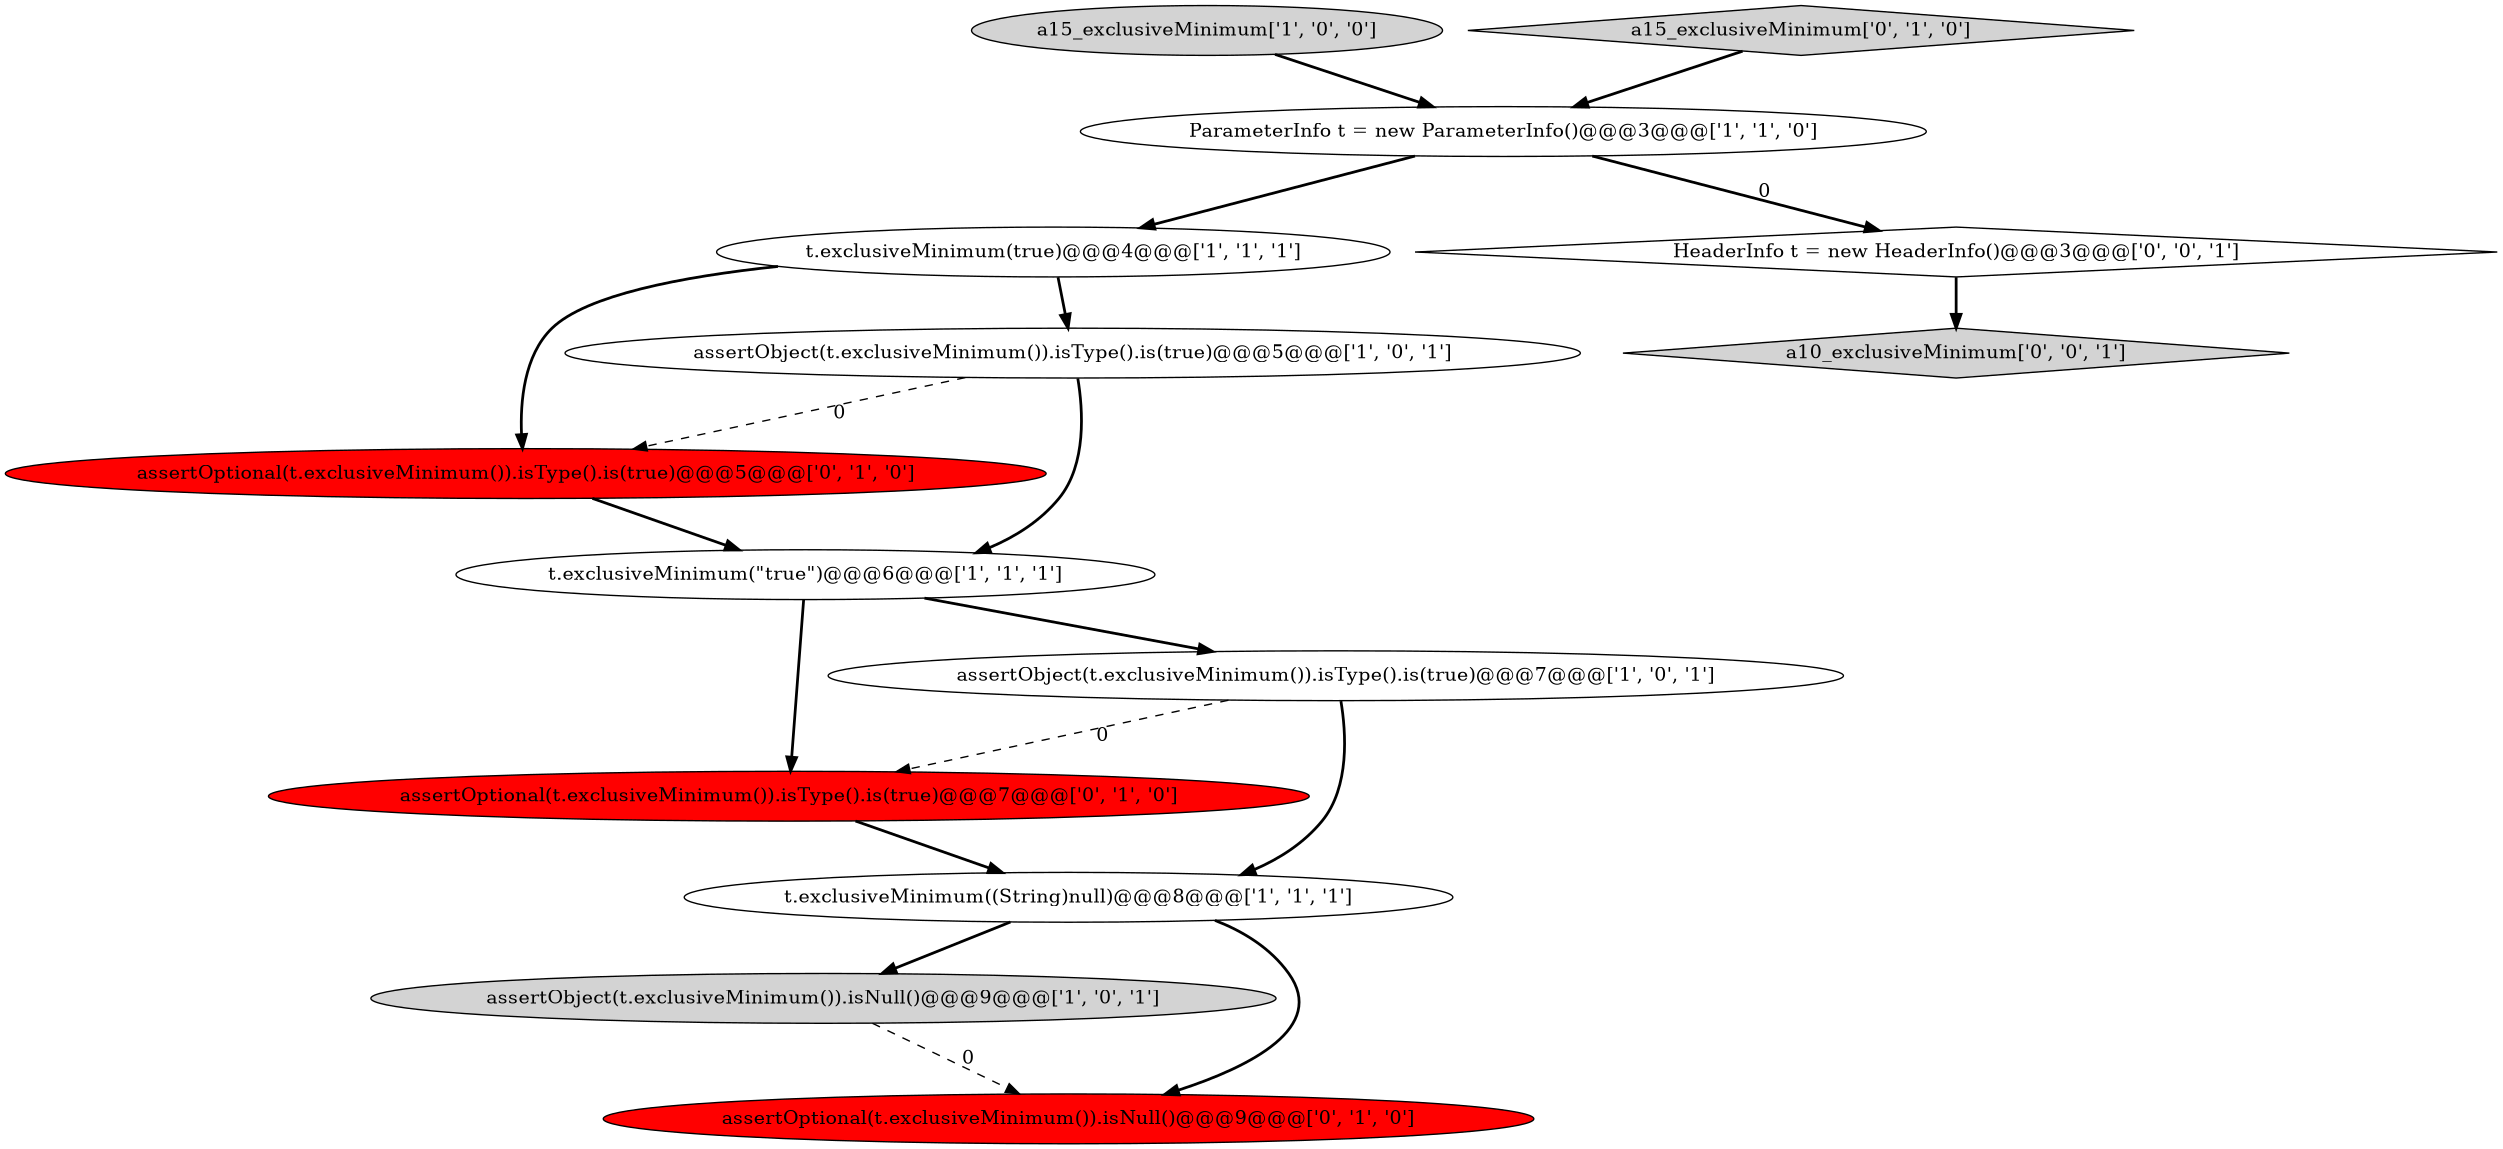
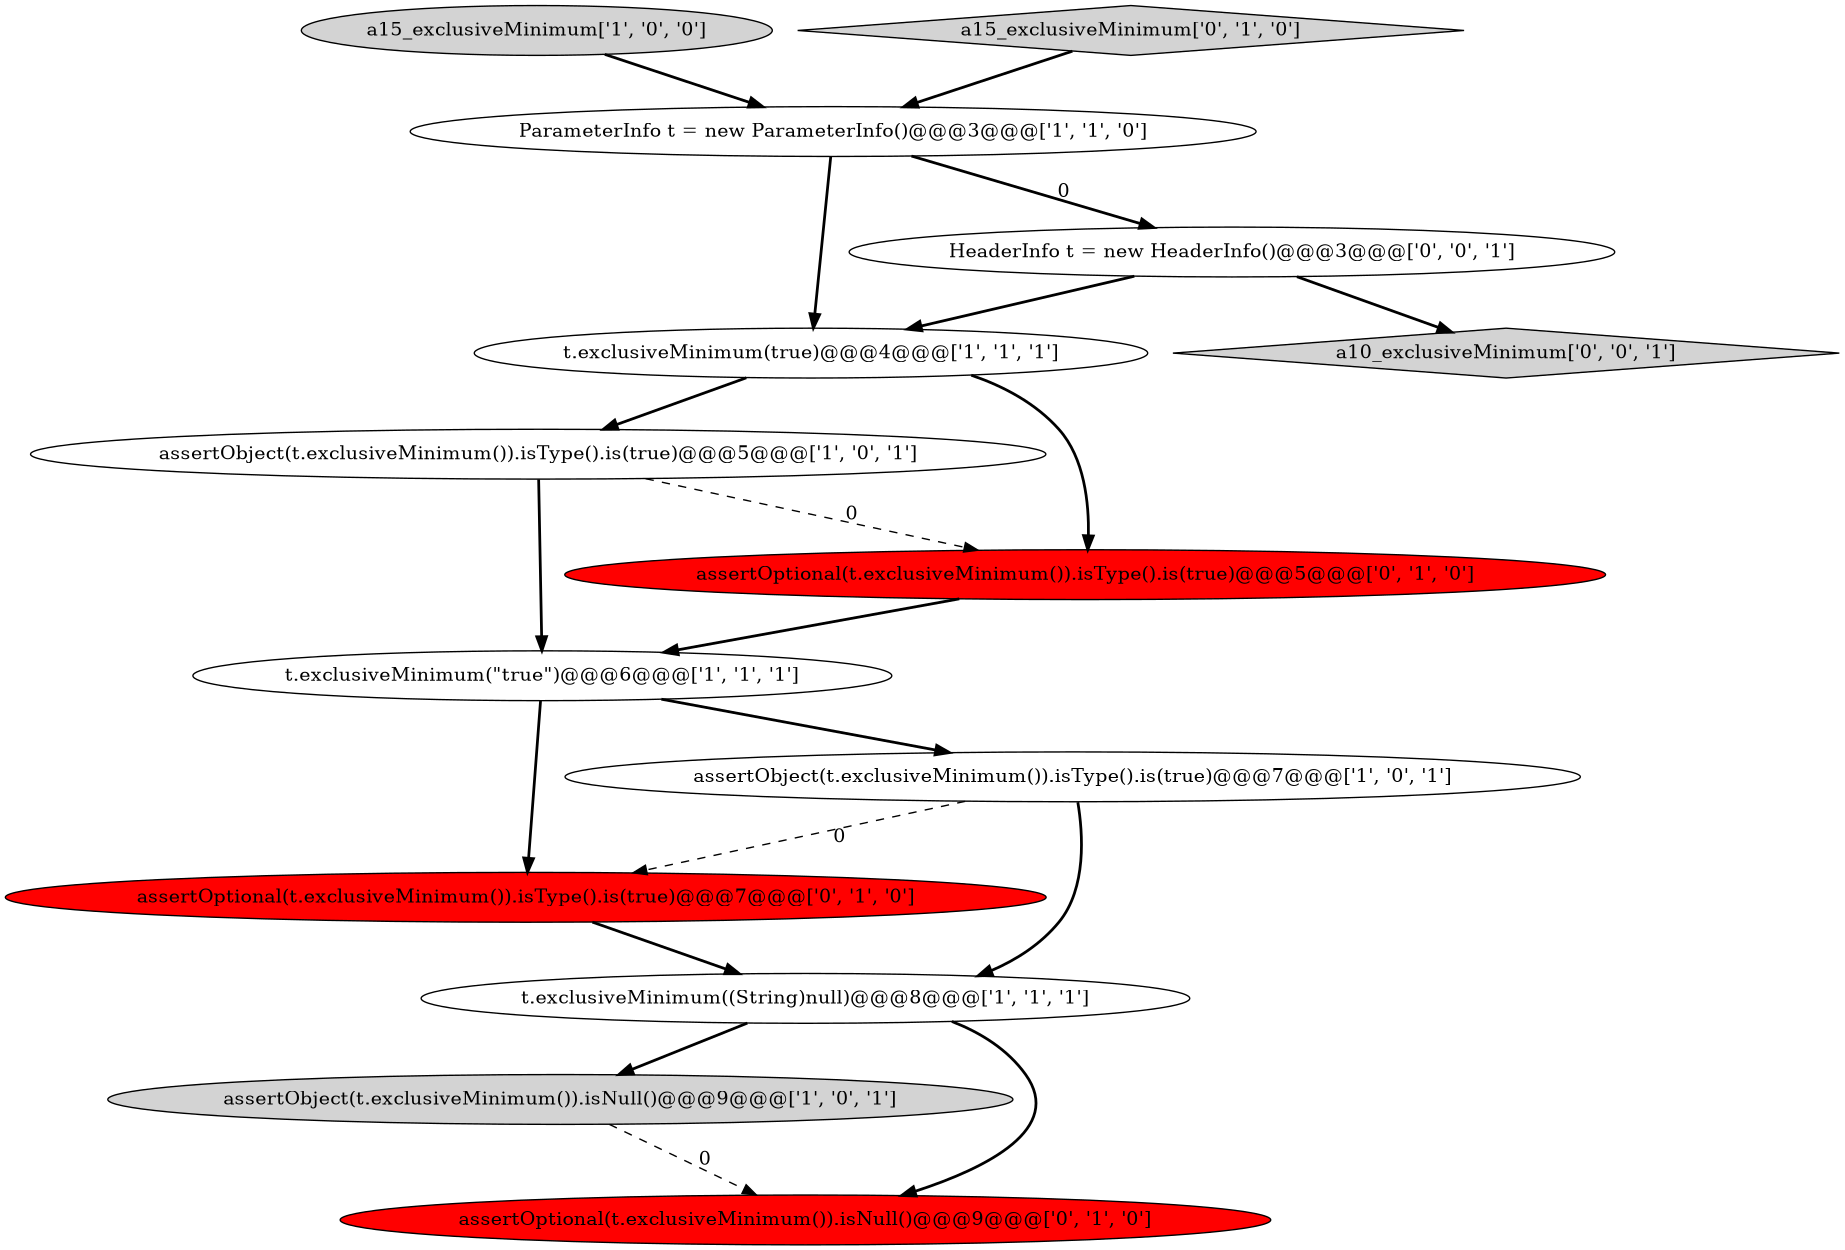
(1956, 252) -> (1232, 252)
none -> (1028, 301)
